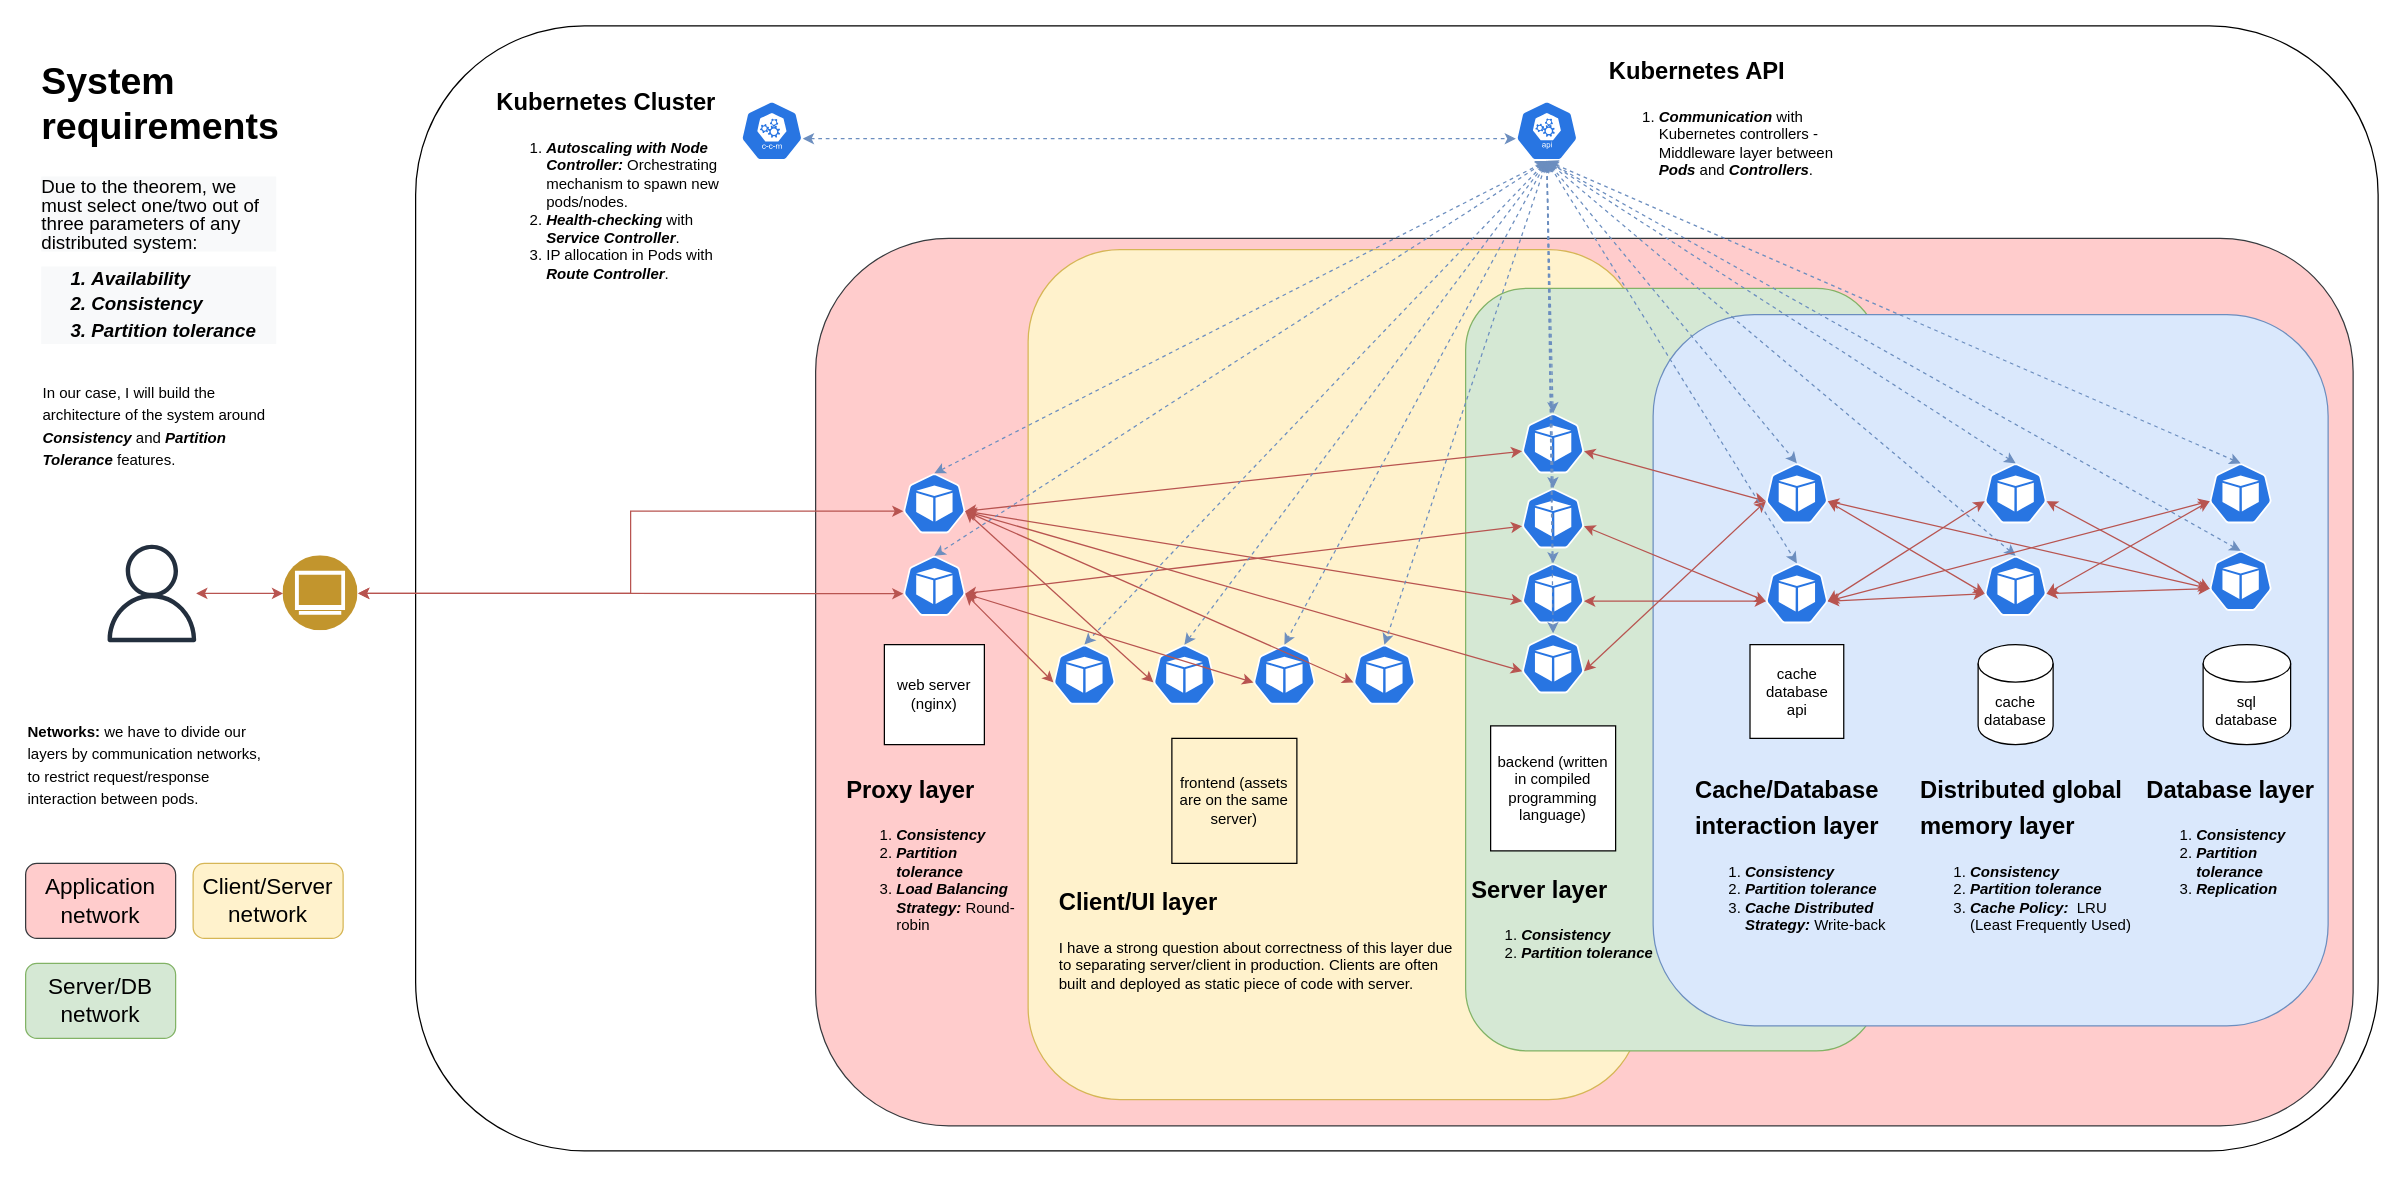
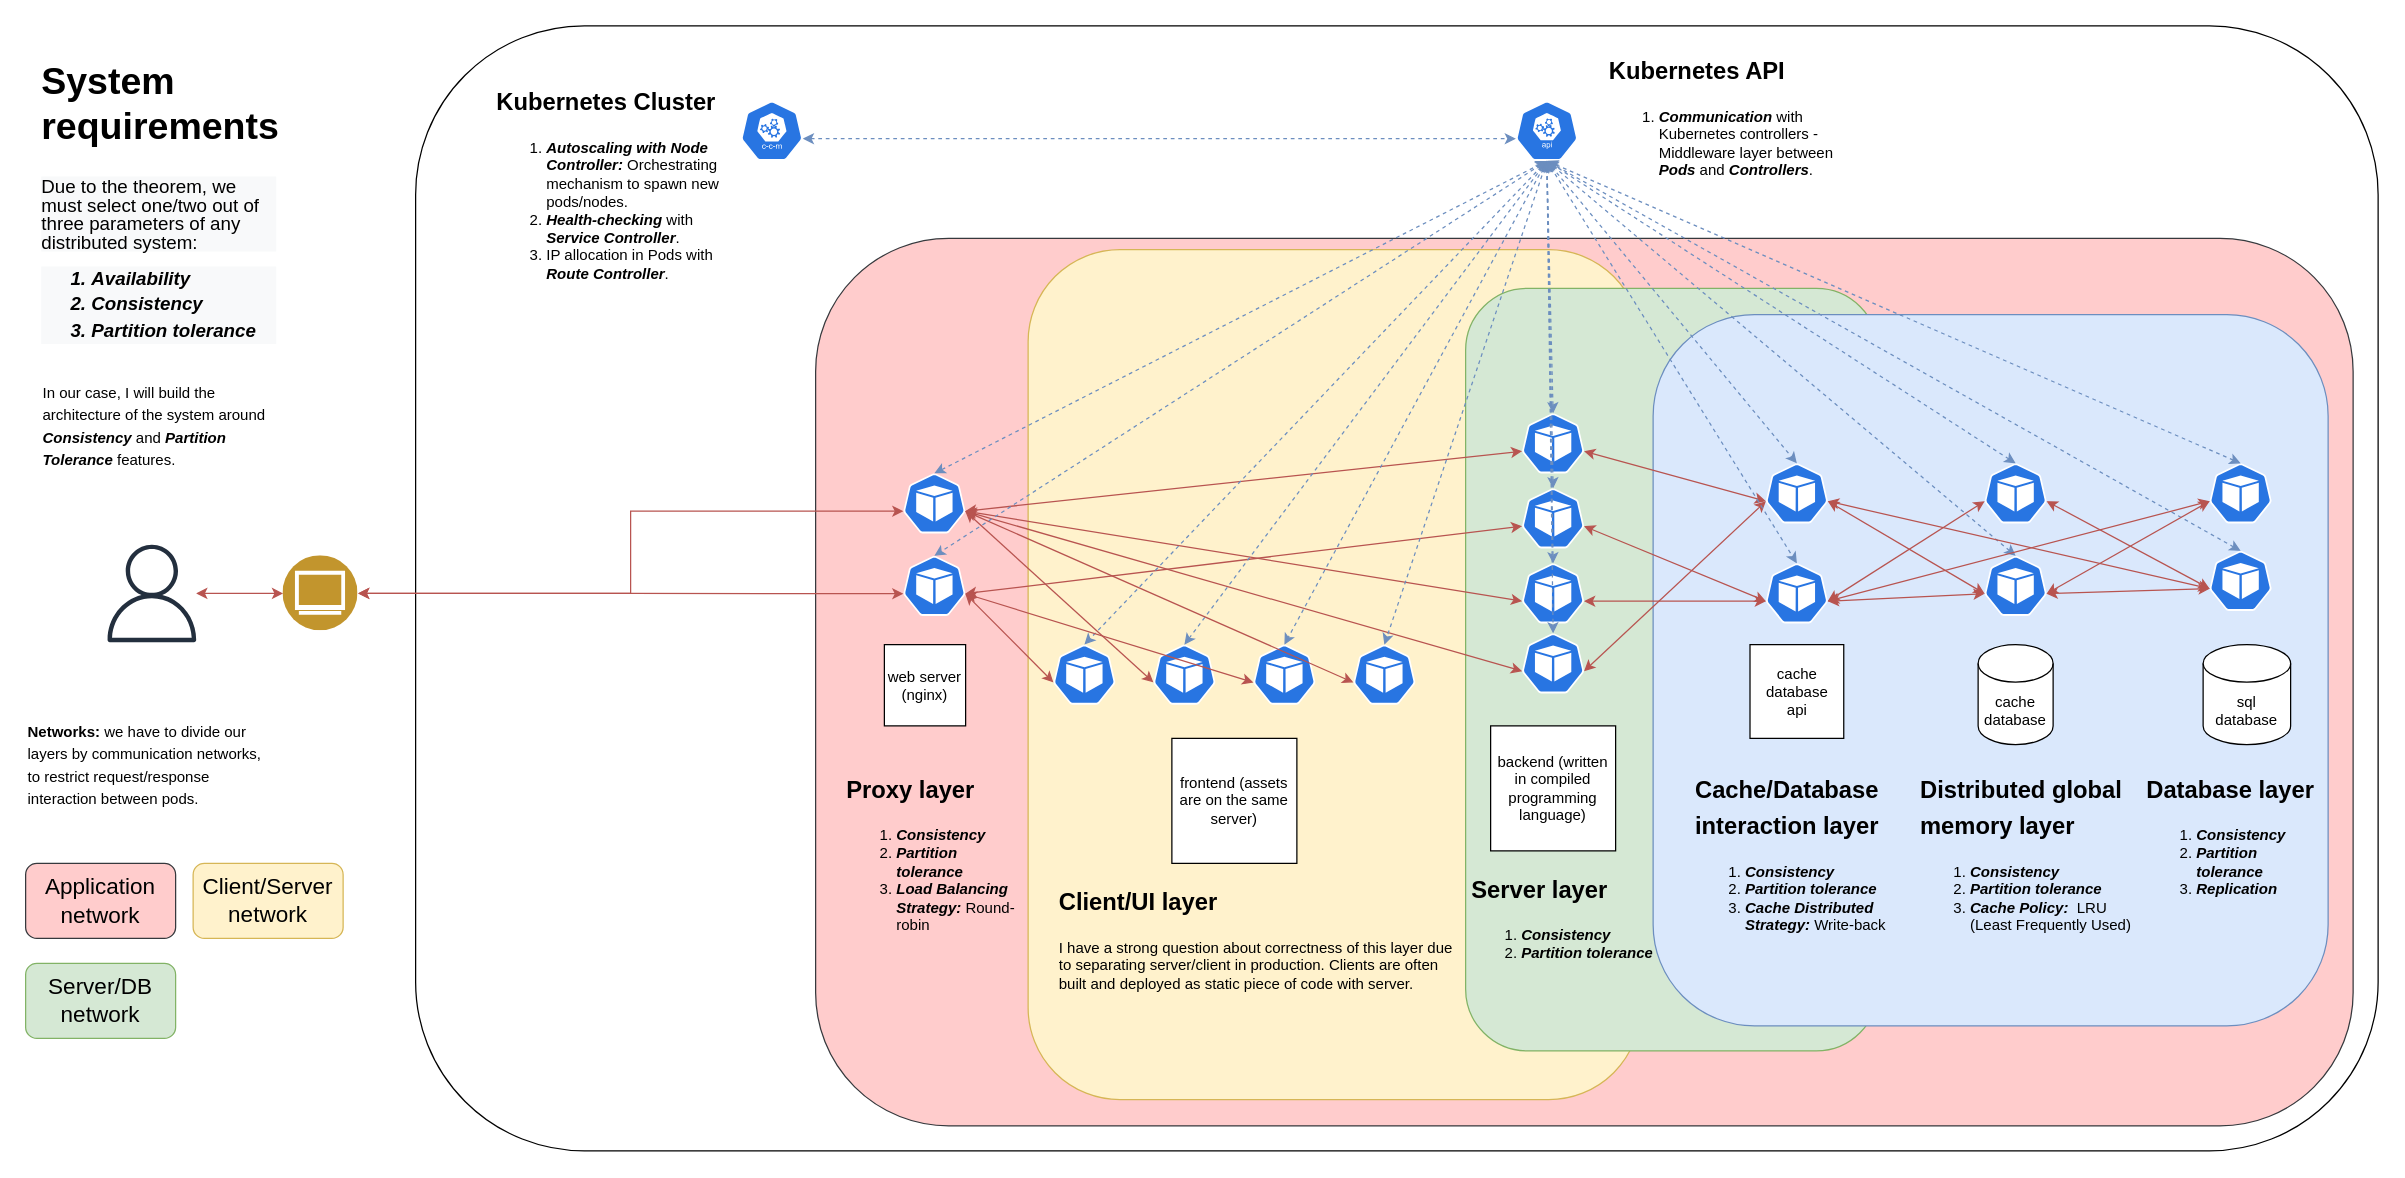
(934, 694) -> (925, 685)
(1234, 801) -> (1234, 801)
